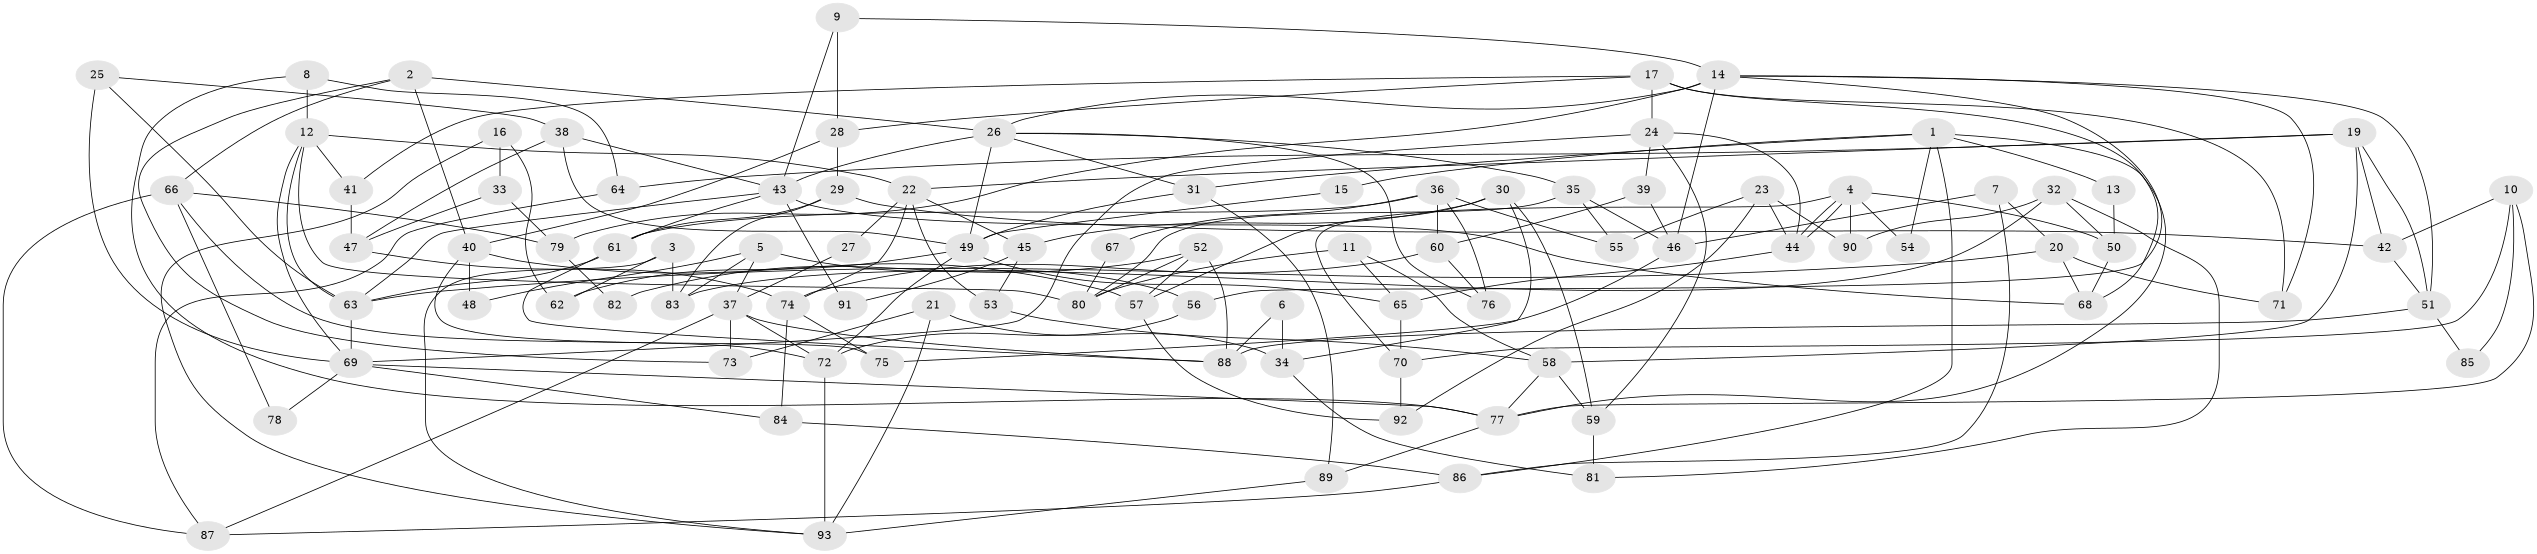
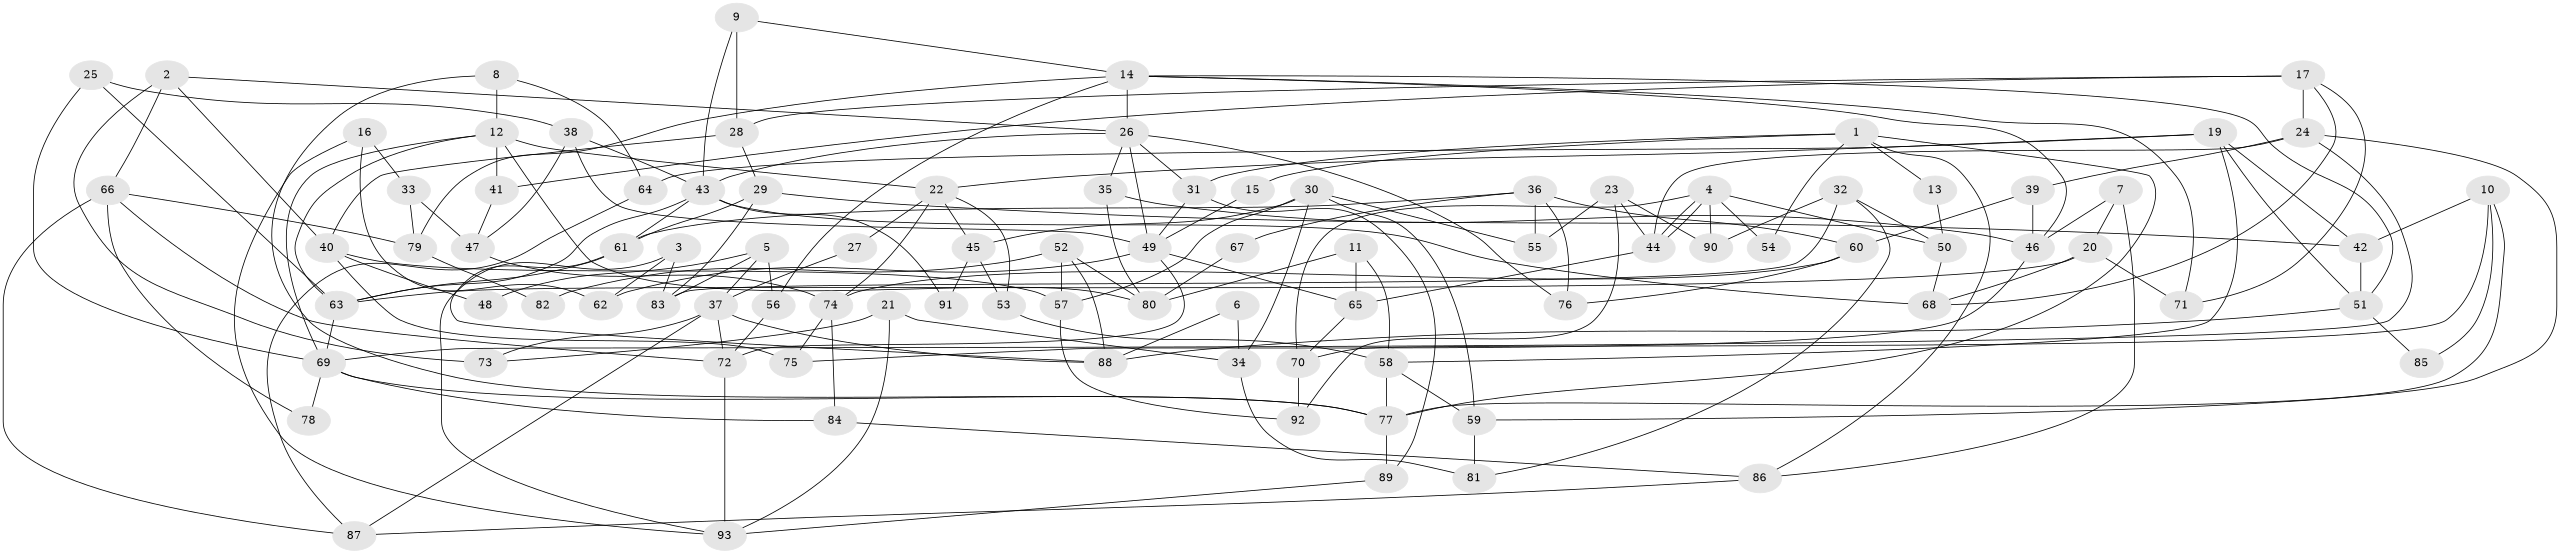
(1595, 219) -> (1414, 217)
